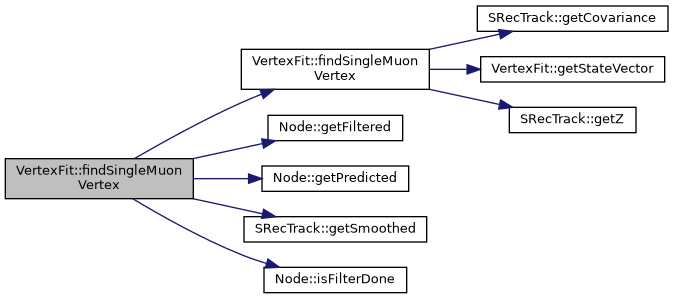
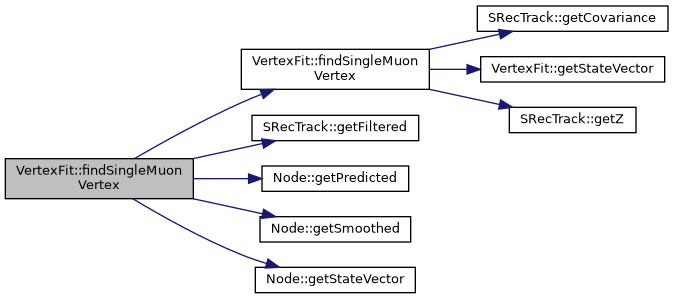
(335, 128) -> (335, 128)
(335, 229) -> (335, 229)
(335, 280) -> (335, 280)
